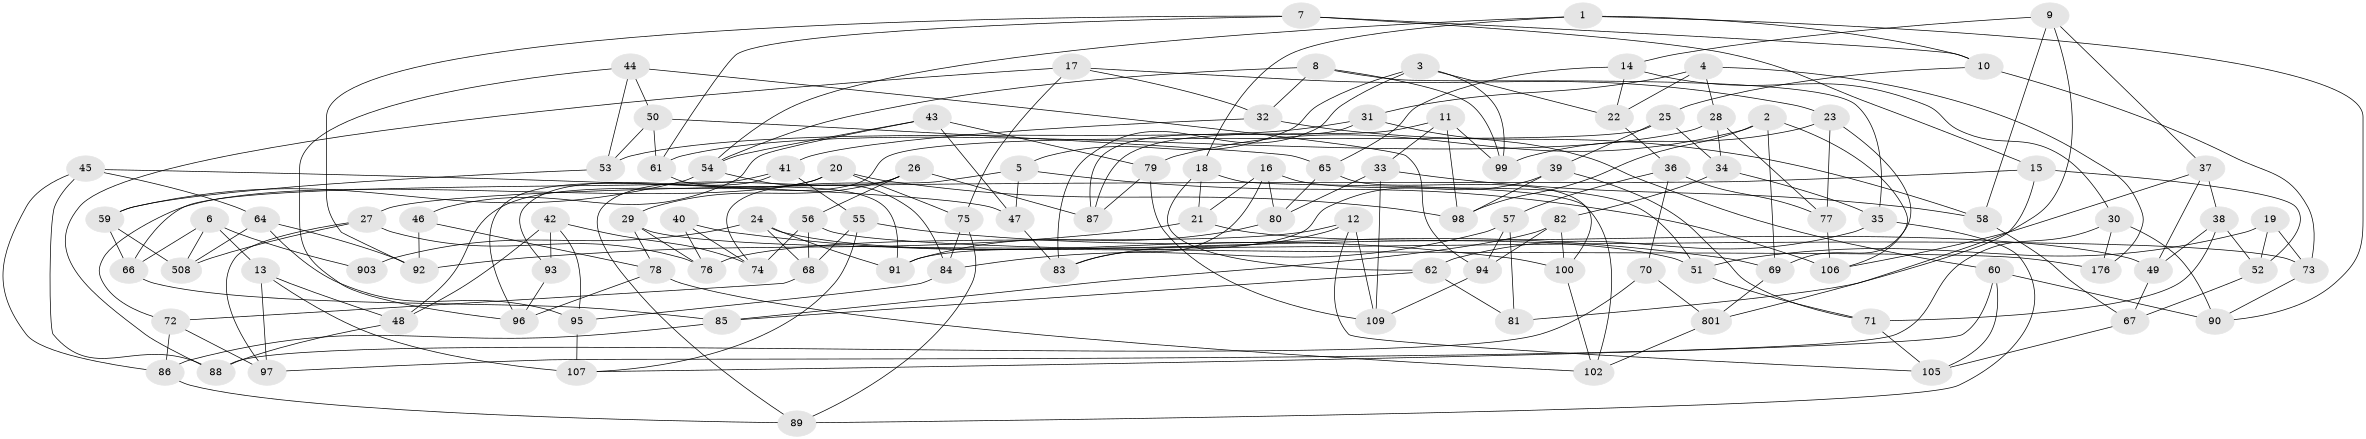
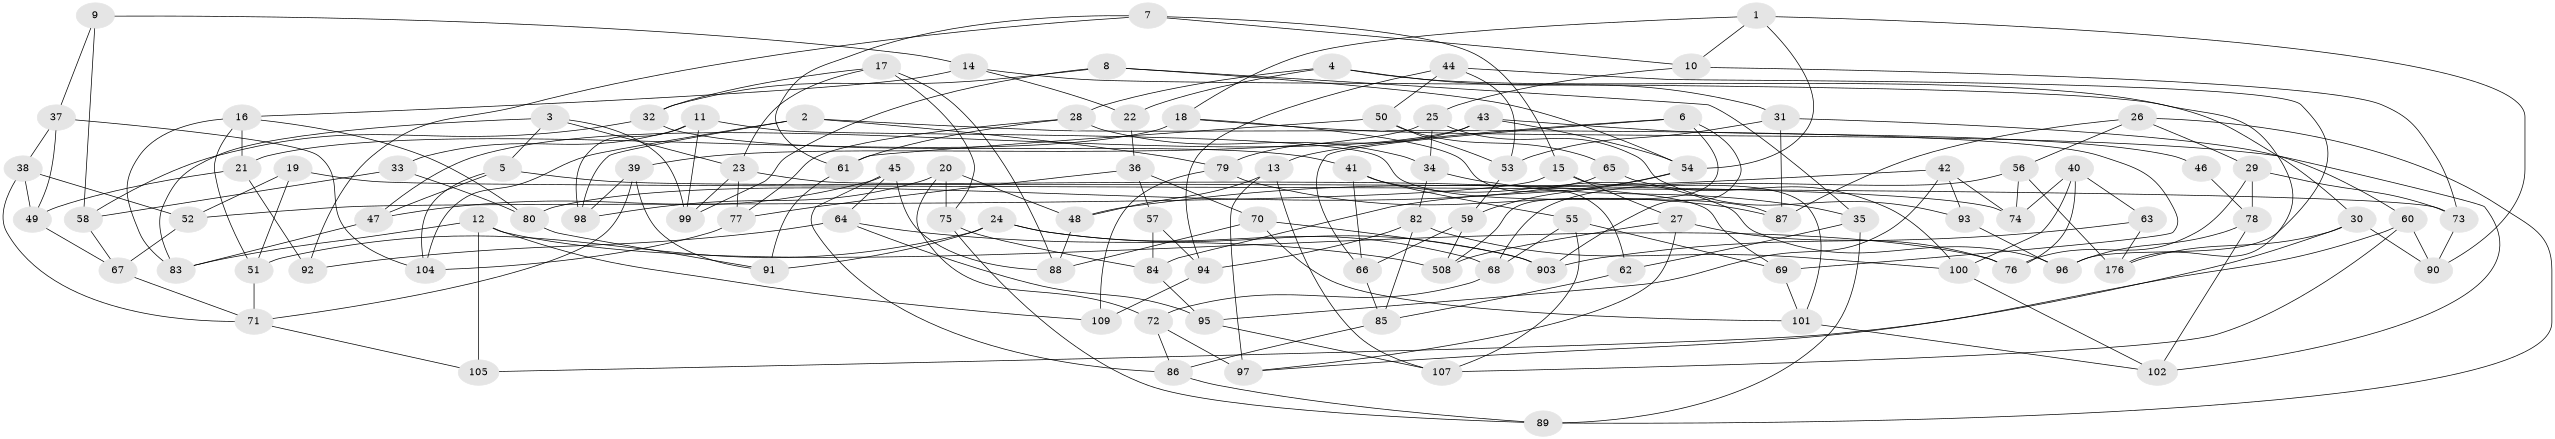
(1464, 88) -> (607, 101)
(1505, 89) -> (664, 148)
none -> (2147, 220)
none -> (1354, 231)
(1379, 232) -> none
(419, 245) -> none
(1830, 271) -> (425, 271)
(1514, 322) -> none
(1711, 322) -> (1802, 322)
(2031, 347) -> (186, 296)
